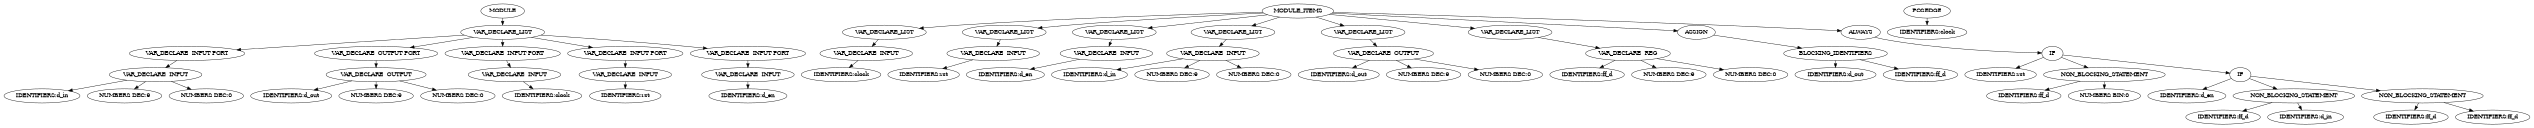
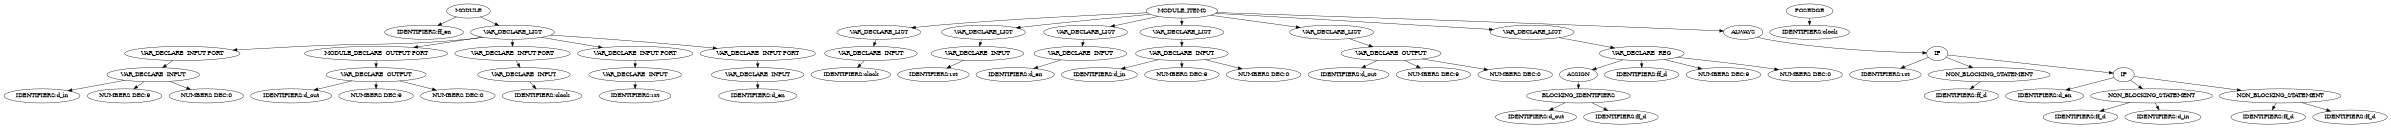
(1503, 22) -> (1610, 64)
none -> (424, 32)
(376, 53) -> (376, 53)
(2104, 96) -> none
